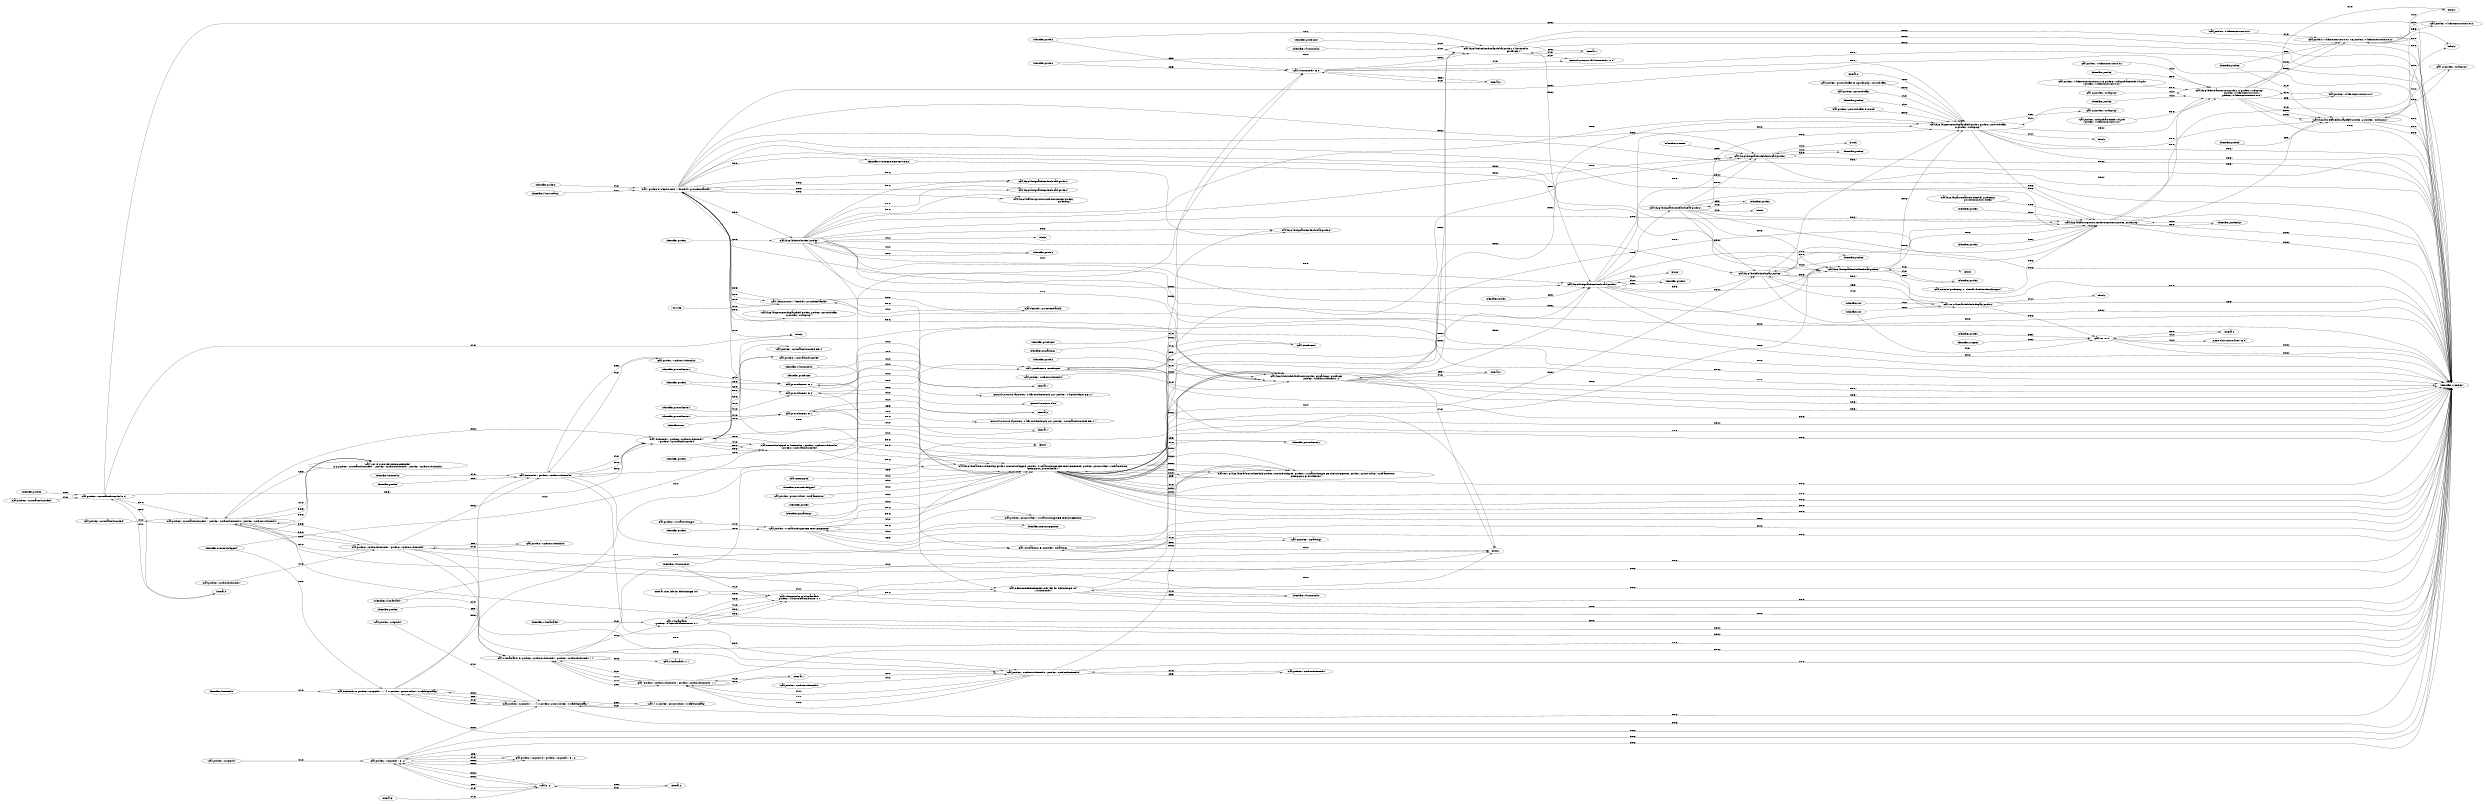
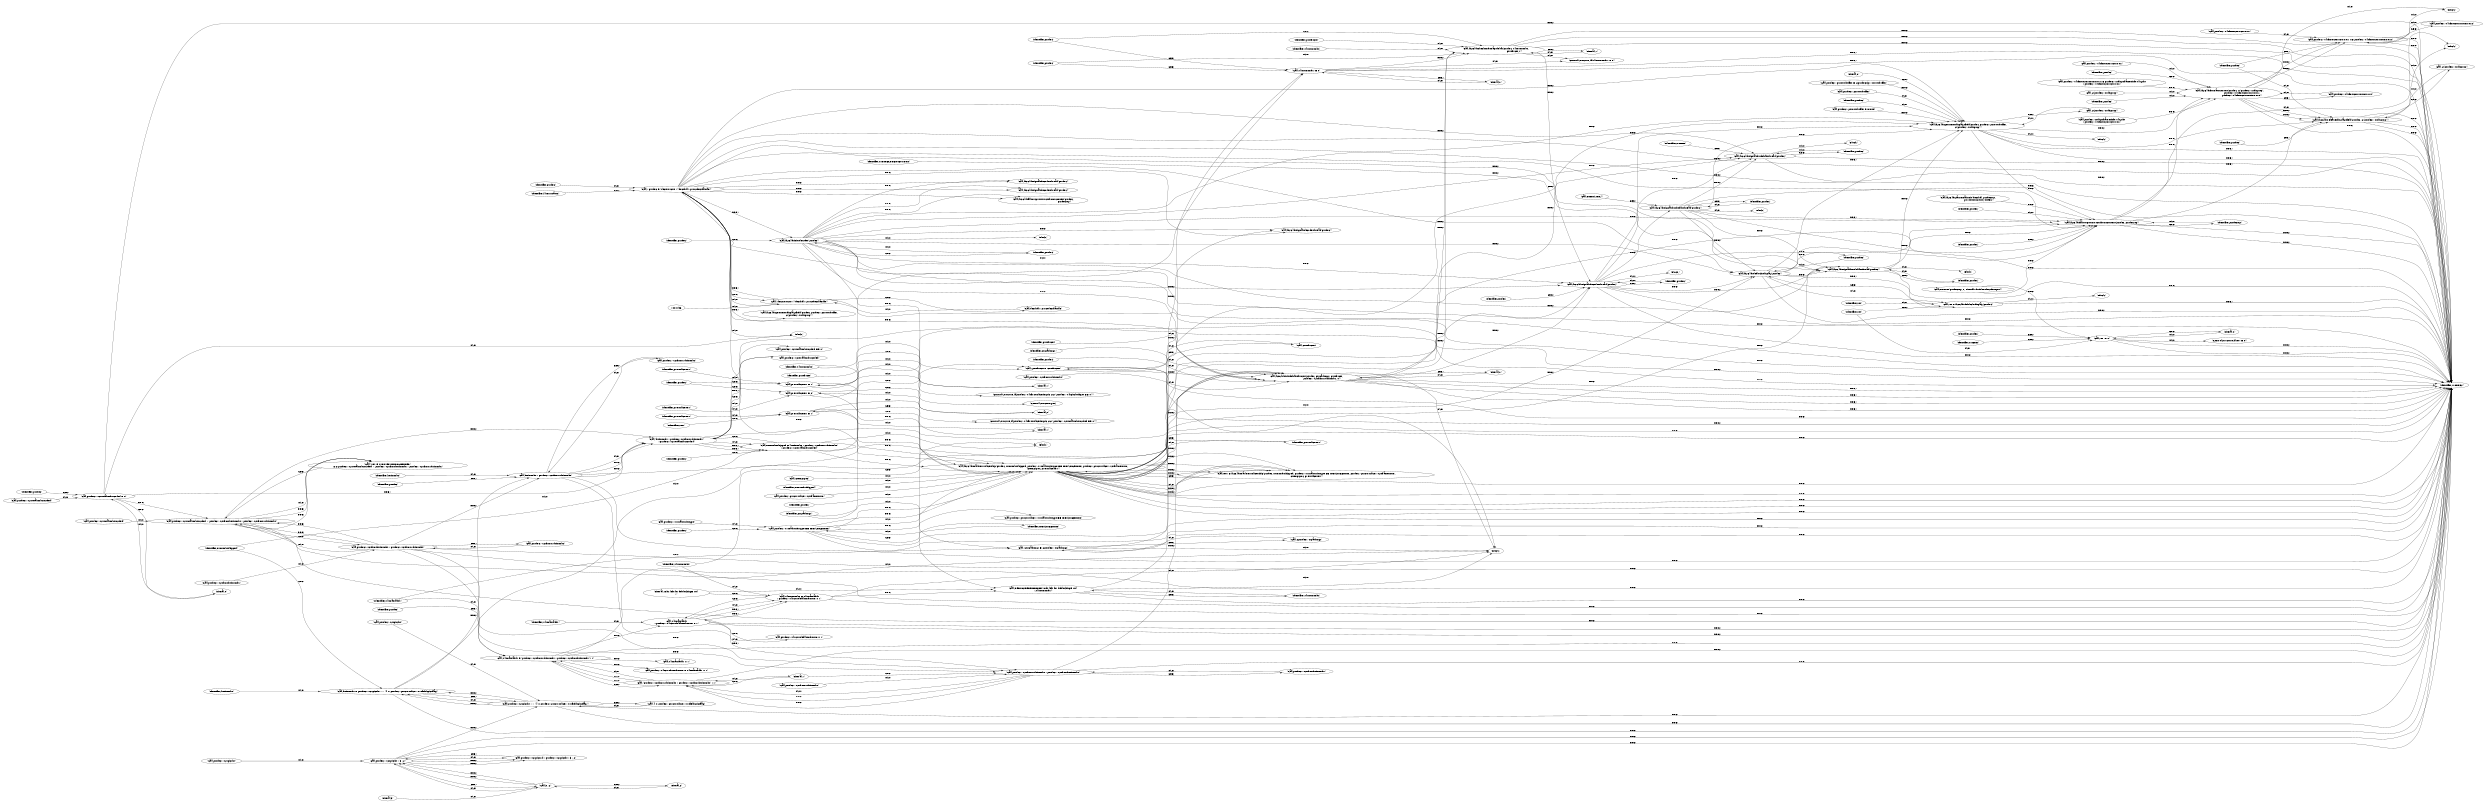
(771, 160) -> (1191, 176)
none -> (1592, 197)
(2230, 302) -> (2230, 302)
(2036, 319) -> (2036, 306)
(1043, 404) -> (1043, 404)
none -> (799, 637)
none -> (676, 671)
